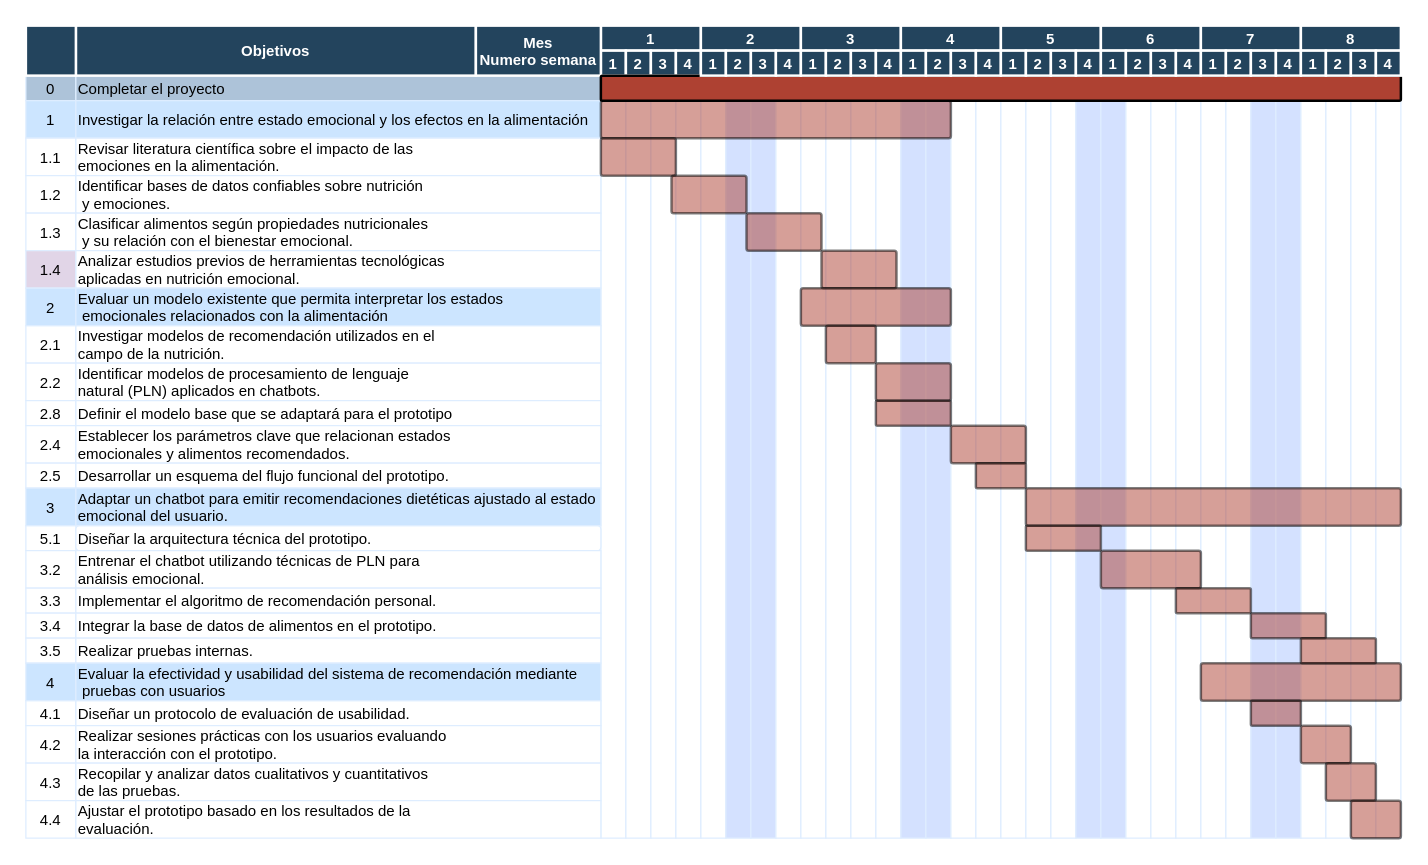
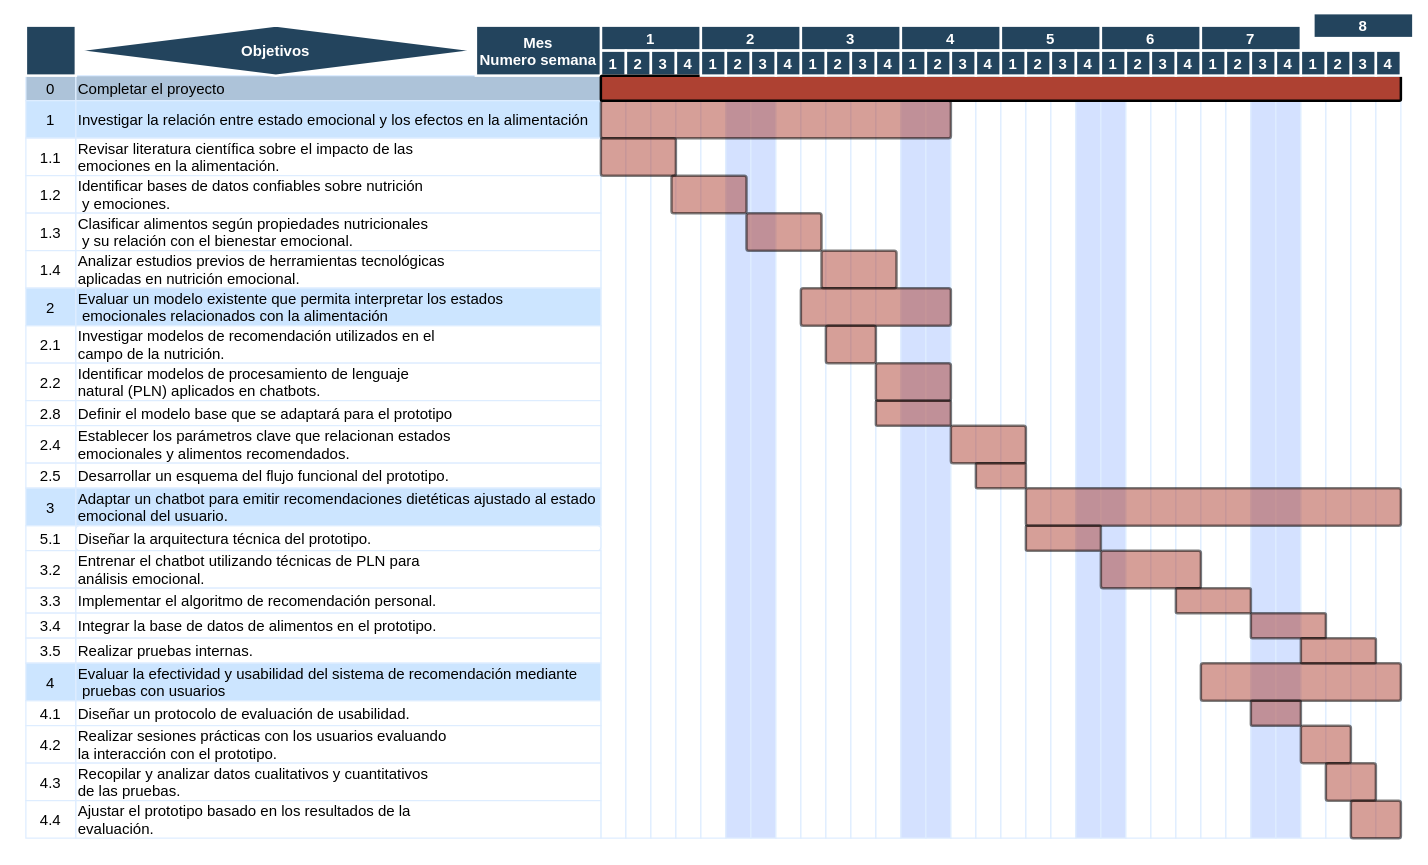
(1351, 38) -> (1363, 26)
(276, 51) -> (276, 51)
(51, 269) -> (51, 269)
